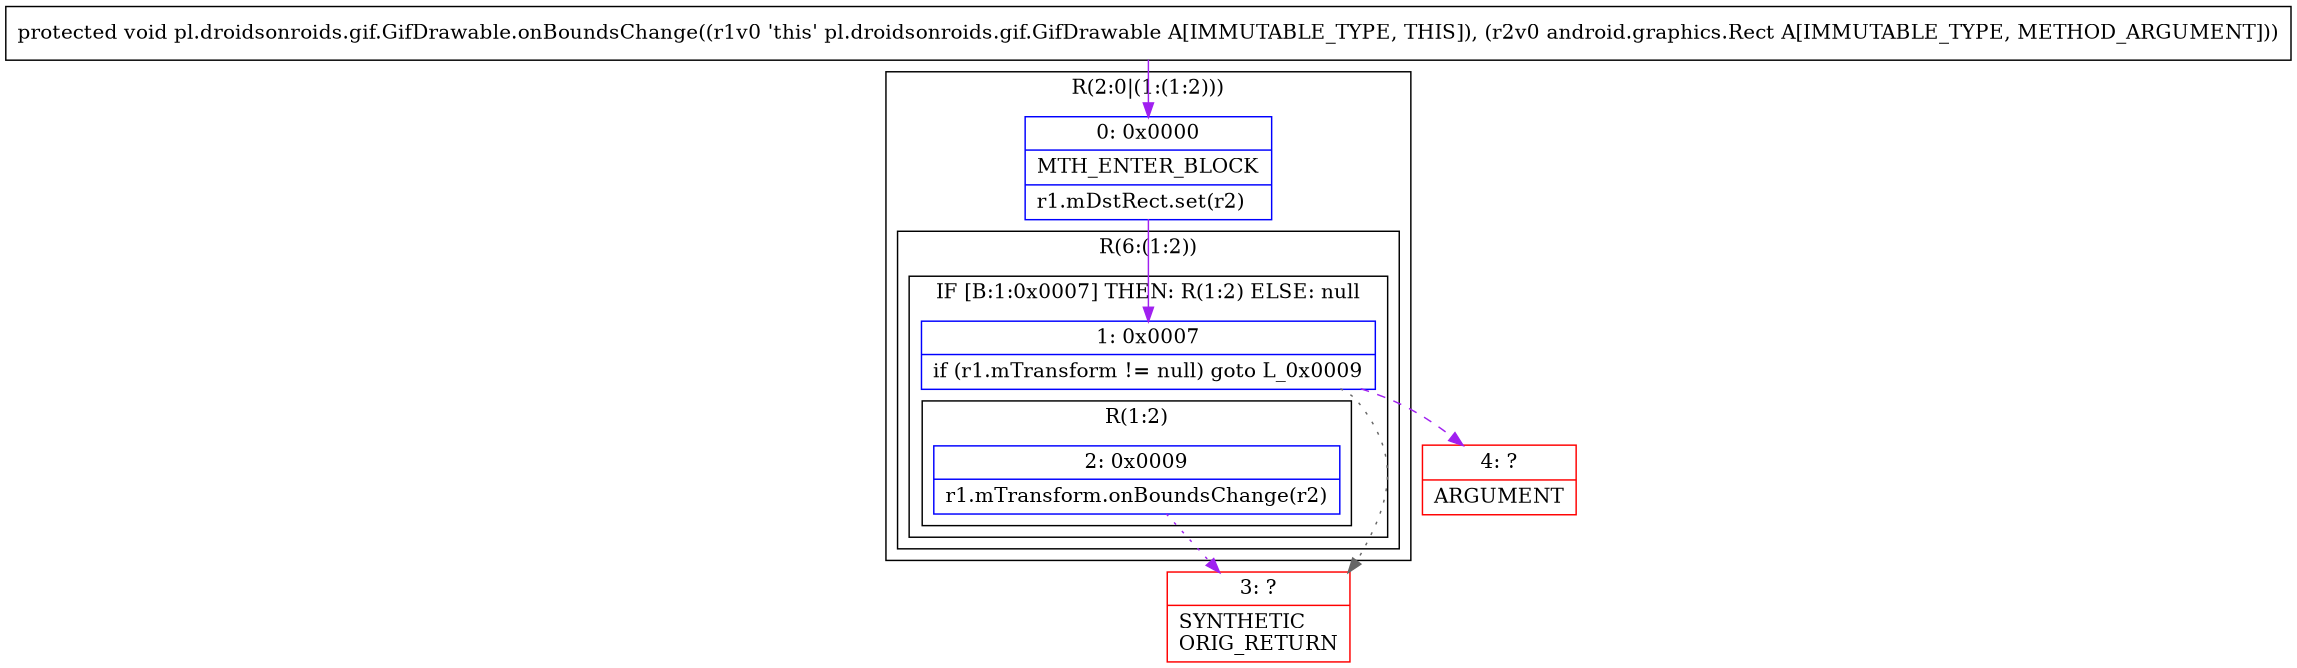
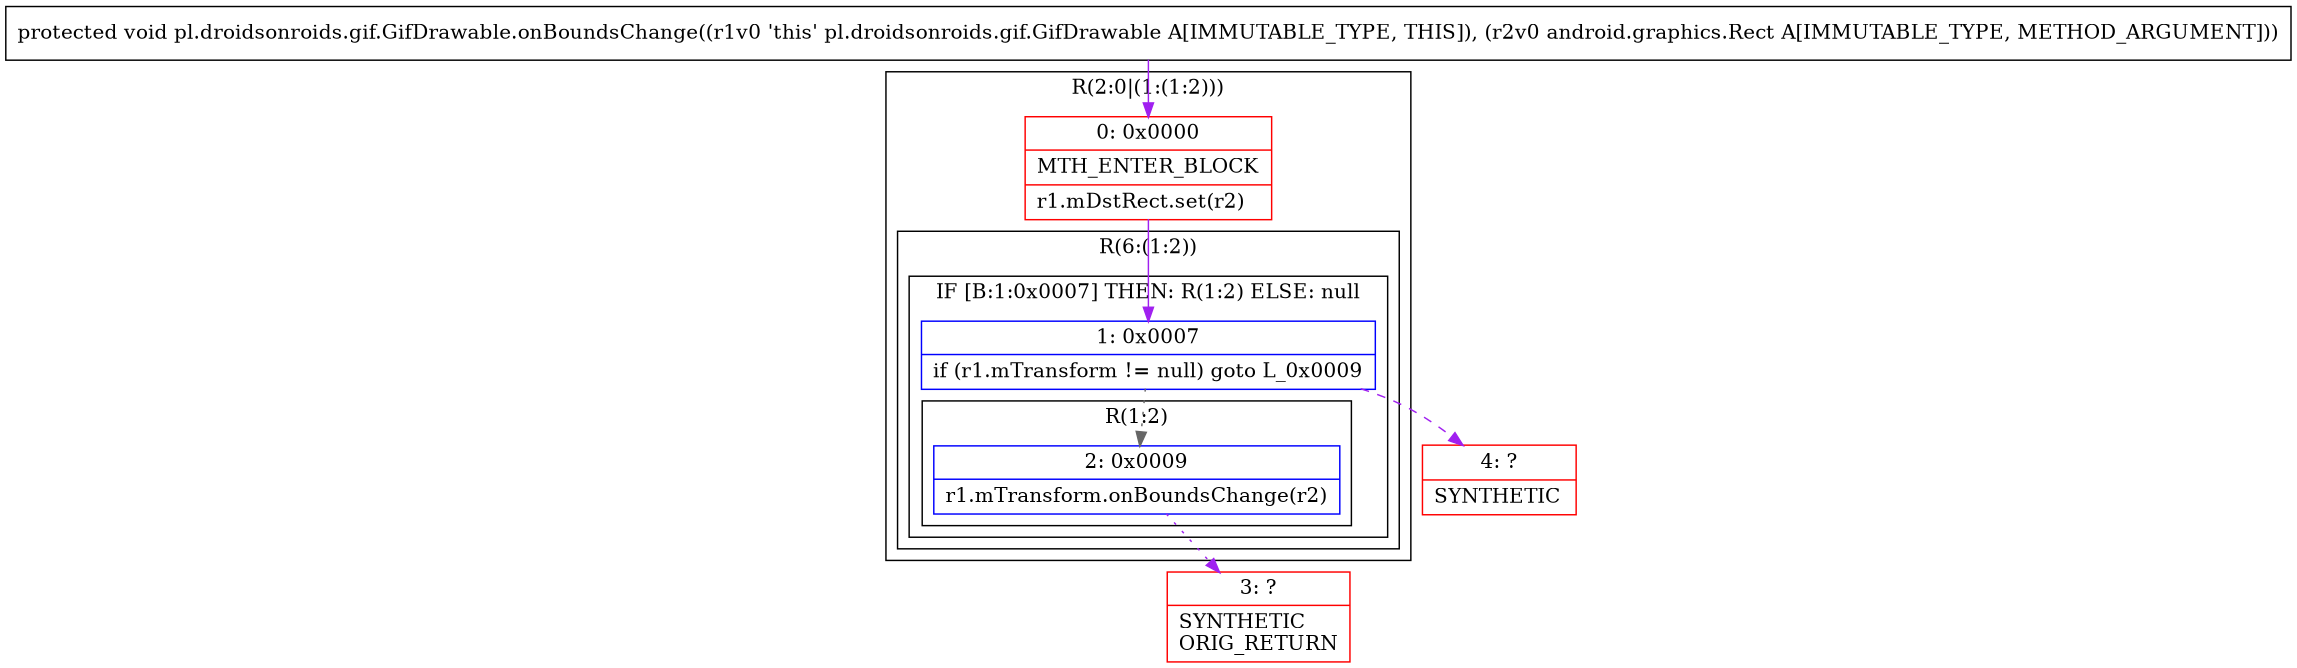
(1148, 168) -> (1148, 168)
(1377, 433) -> (1143, 410)
(1499, 497) -> (1498, 497)
